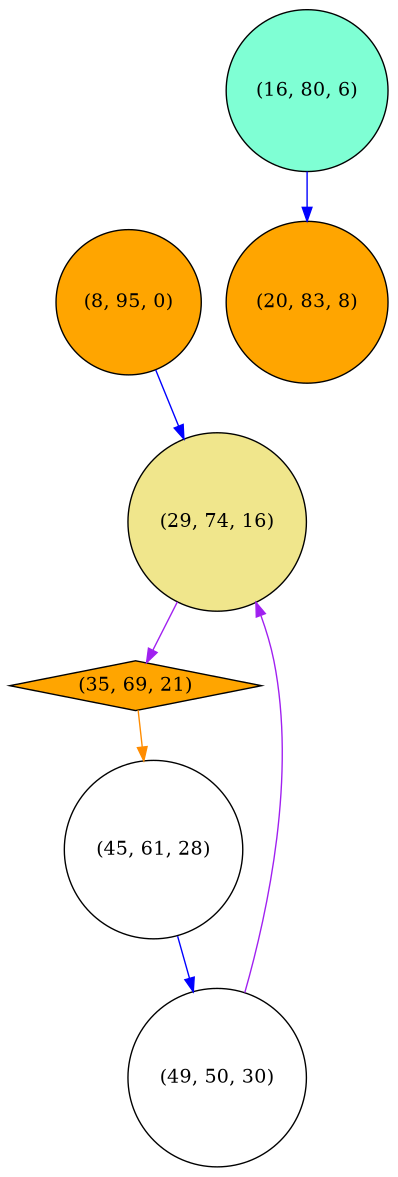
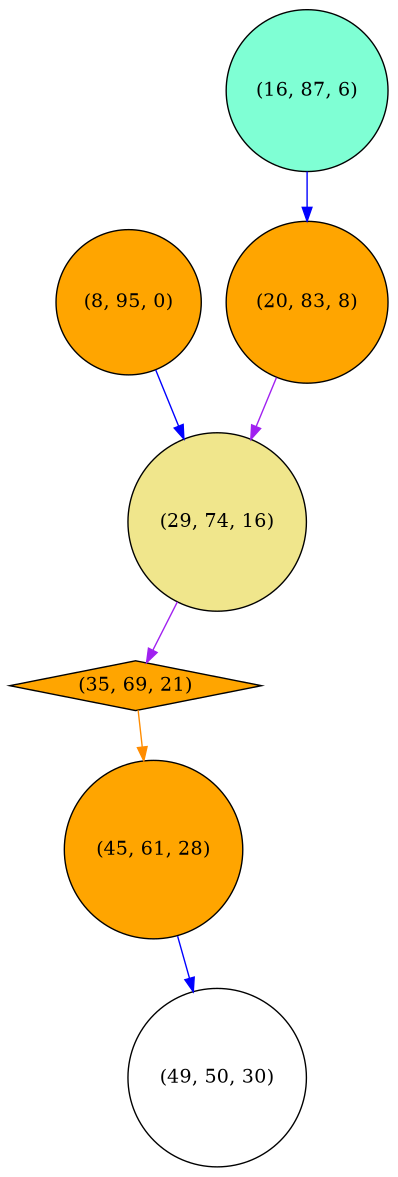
(307, 91) -> (307, 91)
(280, 805) -> (266, 402)
(154, 850) -> (154, 850)
